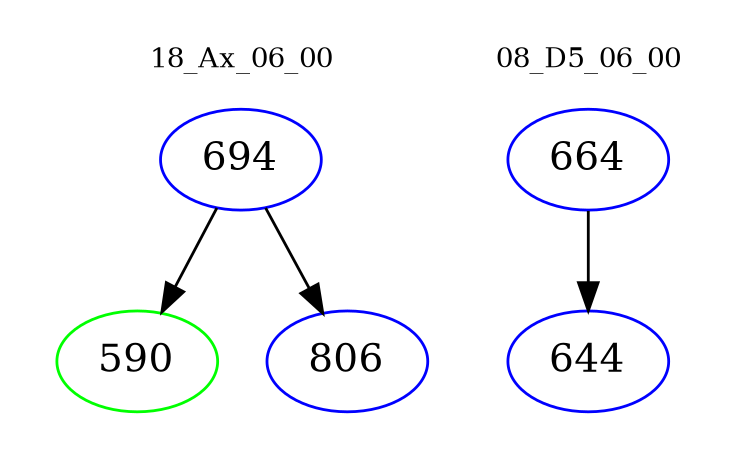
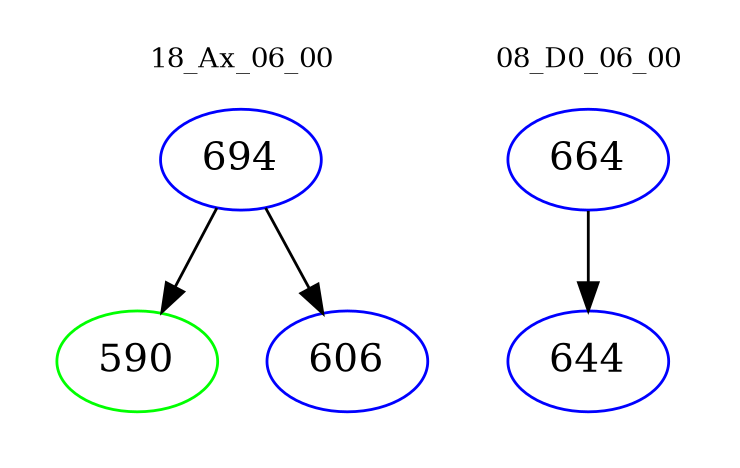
(590, 60) -> (590, 60)
(347, 361) -> (347, 361)
